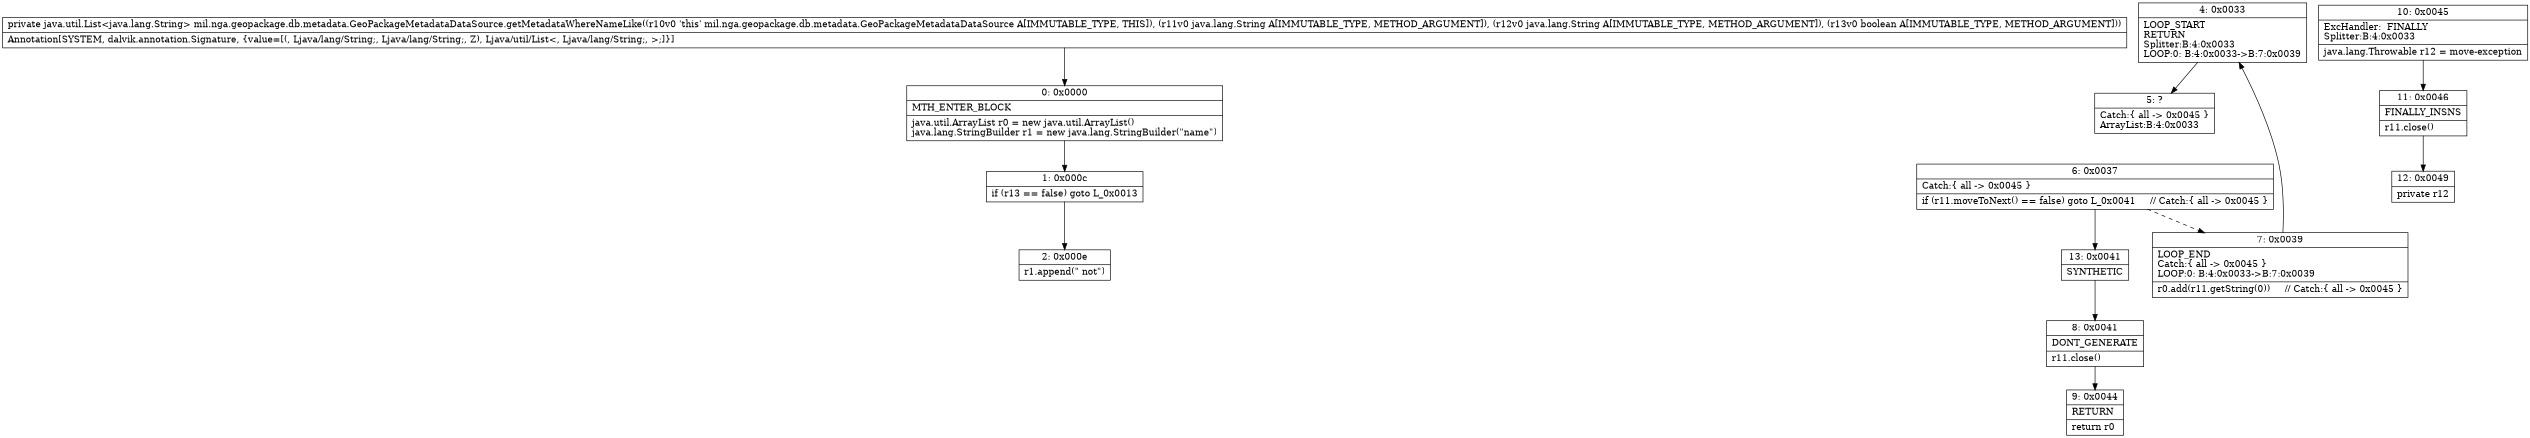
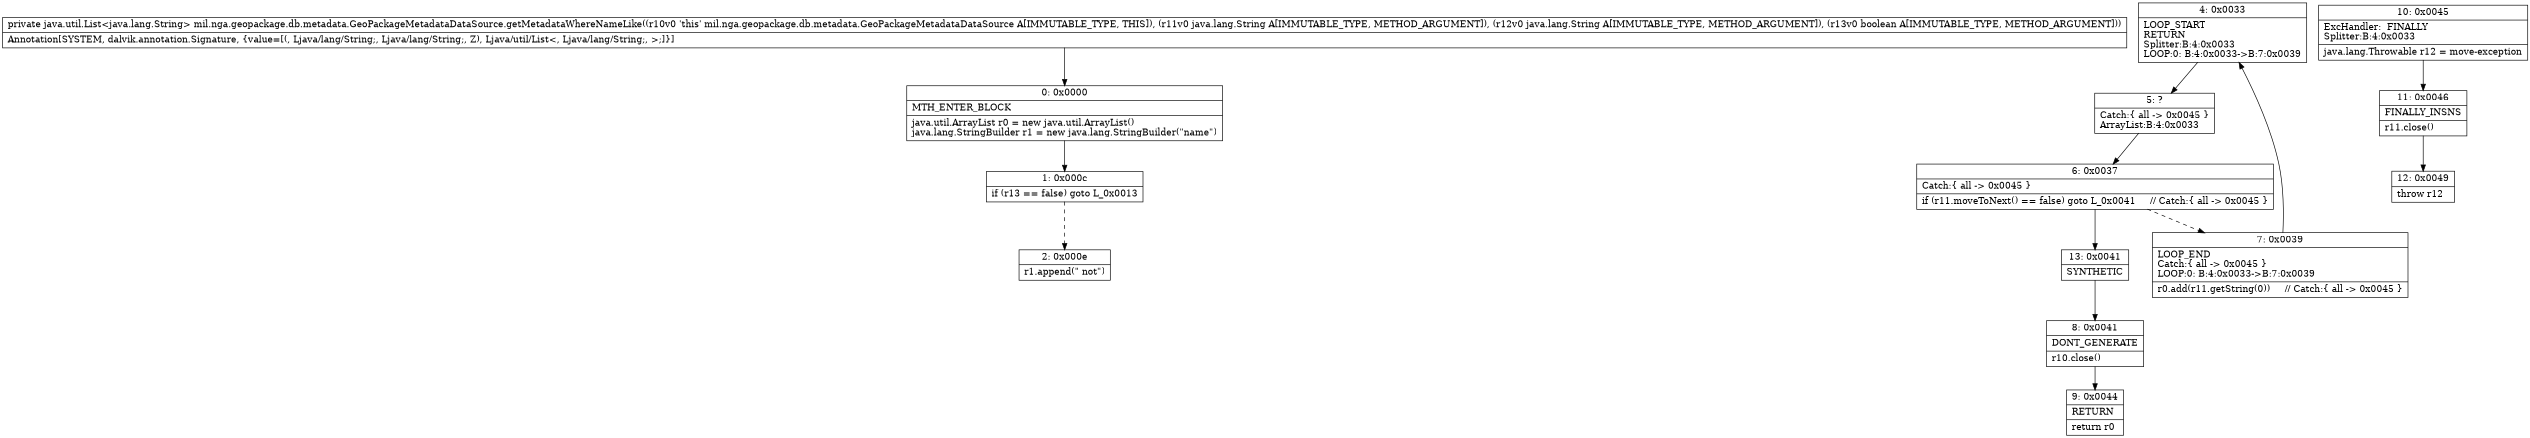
none -> (2128, 146)
(2423, 194) -> (2420, 194)
(1065, 223) -> (1065, 223)
(2076, 359) -> (2076, 359)
